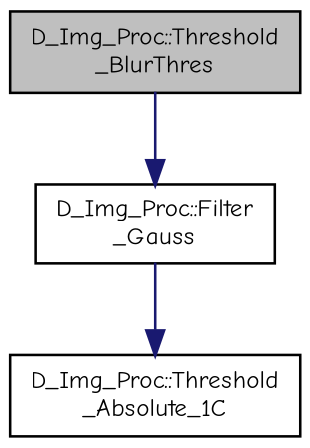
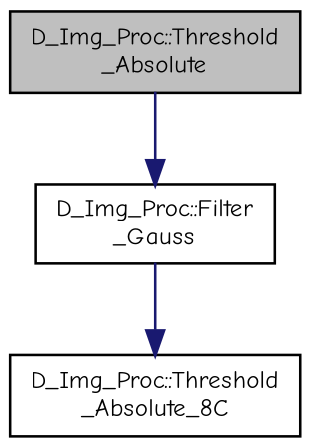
(155, 52) -> (155, 52)
(155, 396) -> (155, 396)
